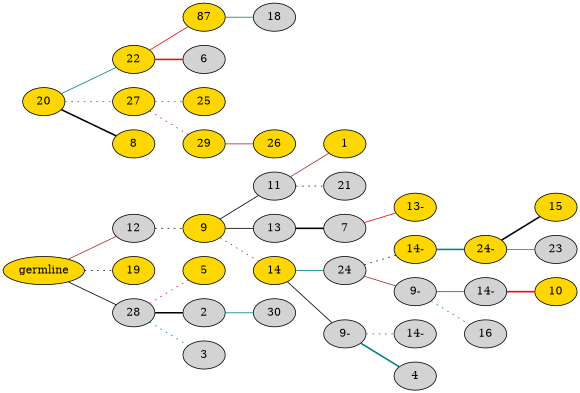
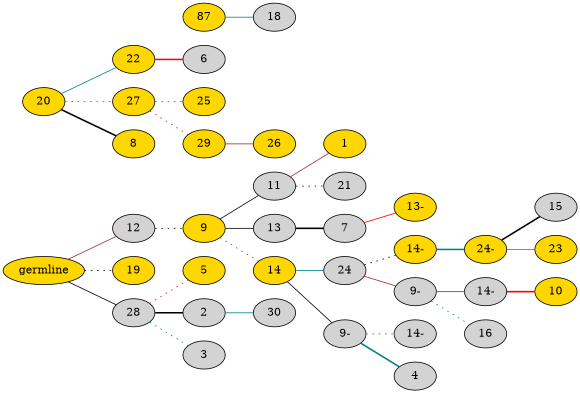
(169, 38) -> none
(556, 207) -> (556, 207)
(556, 249) -> (556, 249)
